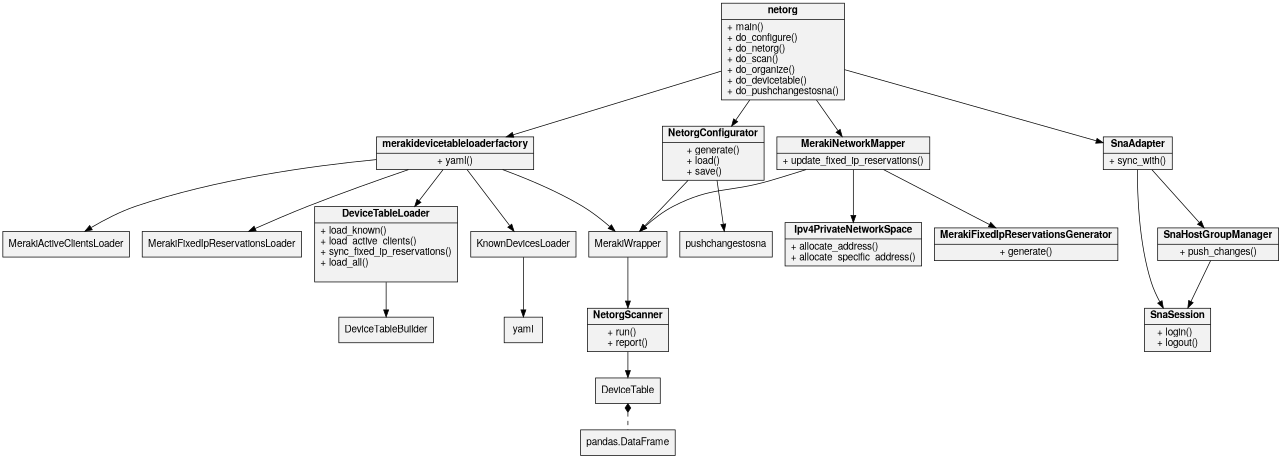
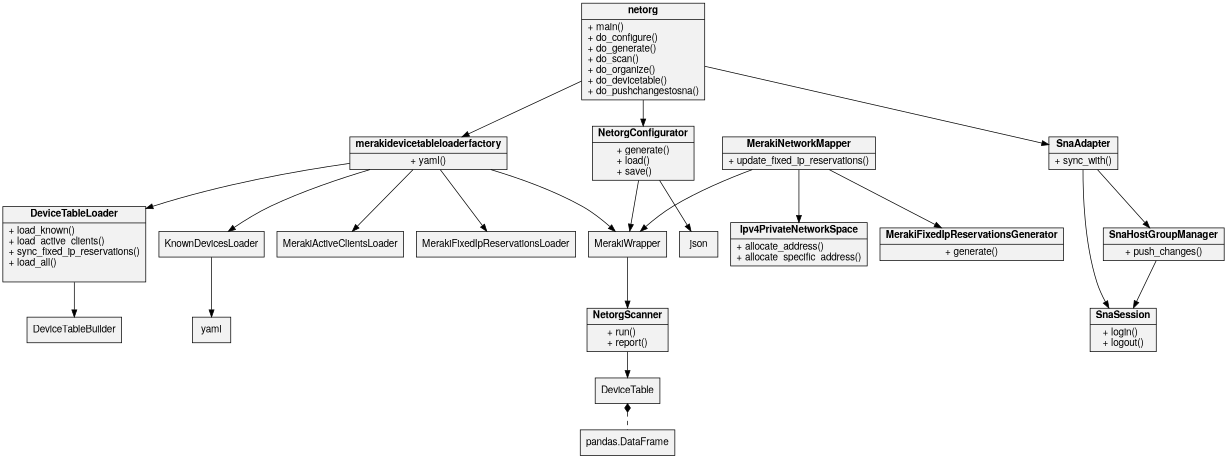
(756, 49) -> (622, 49)
(827, 115) -> none
(726, 244) -> (699, 244)
